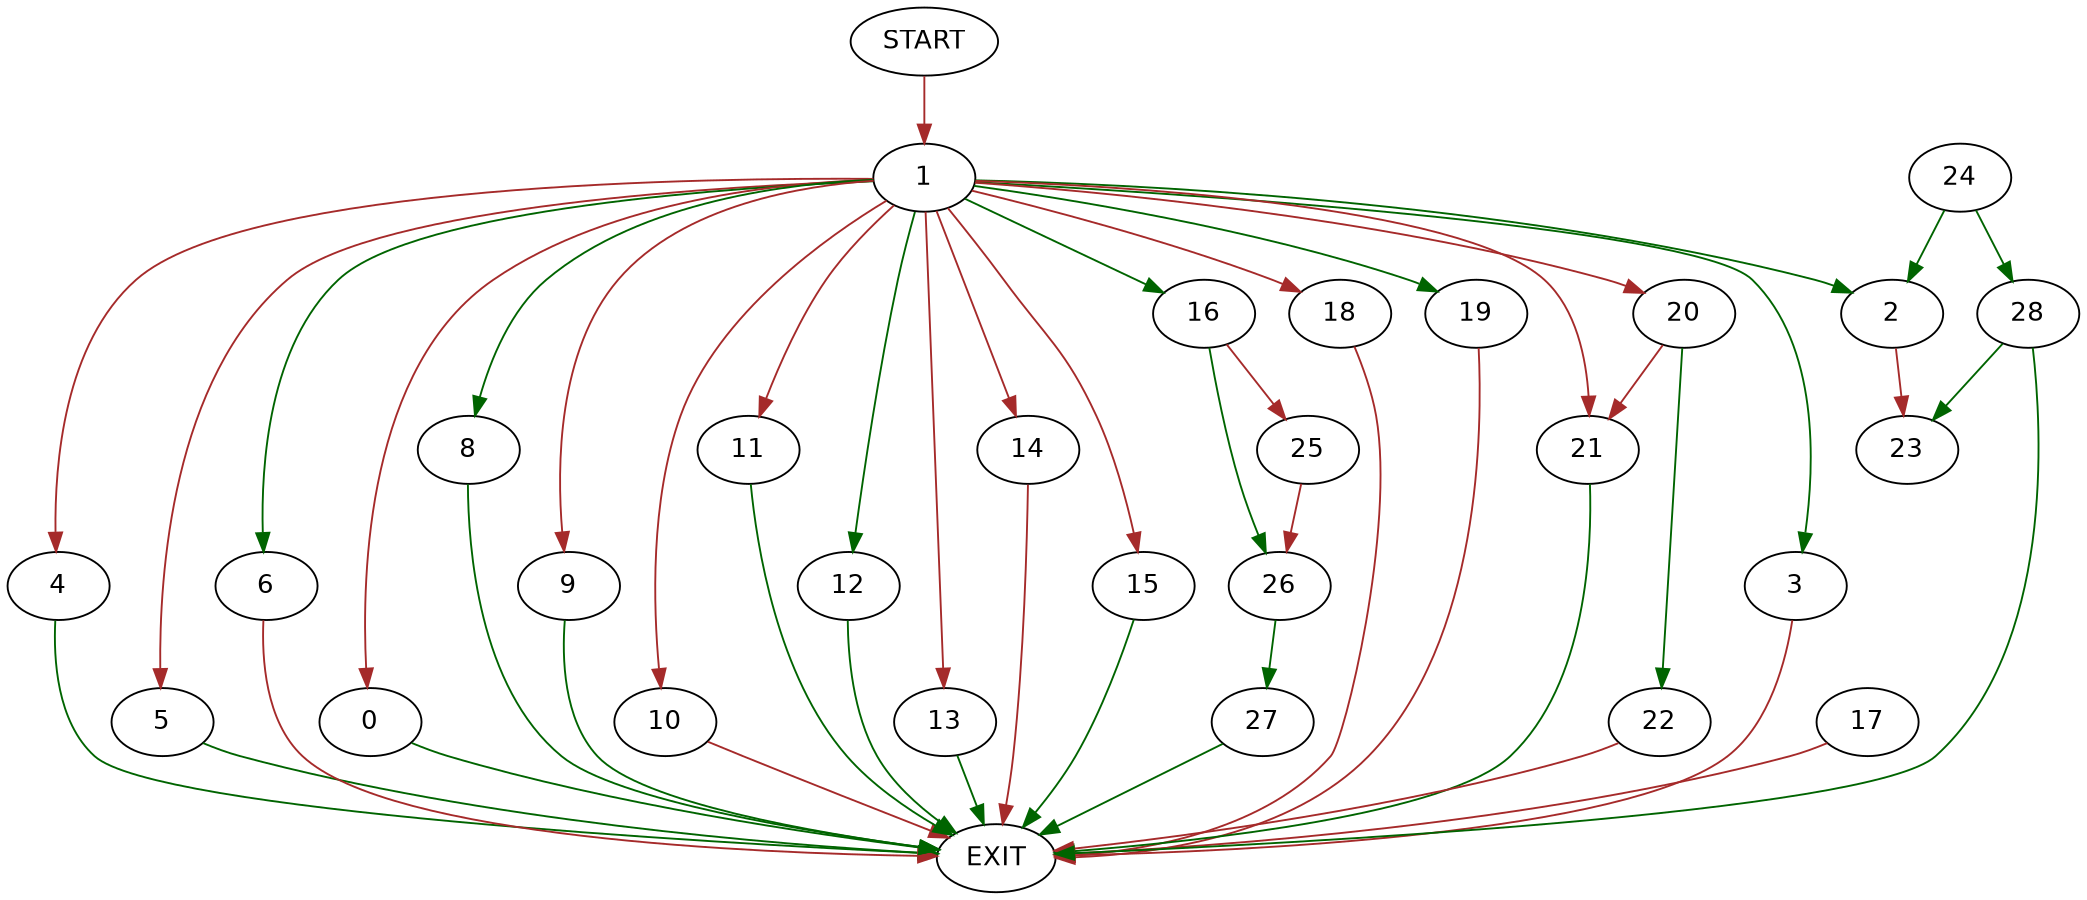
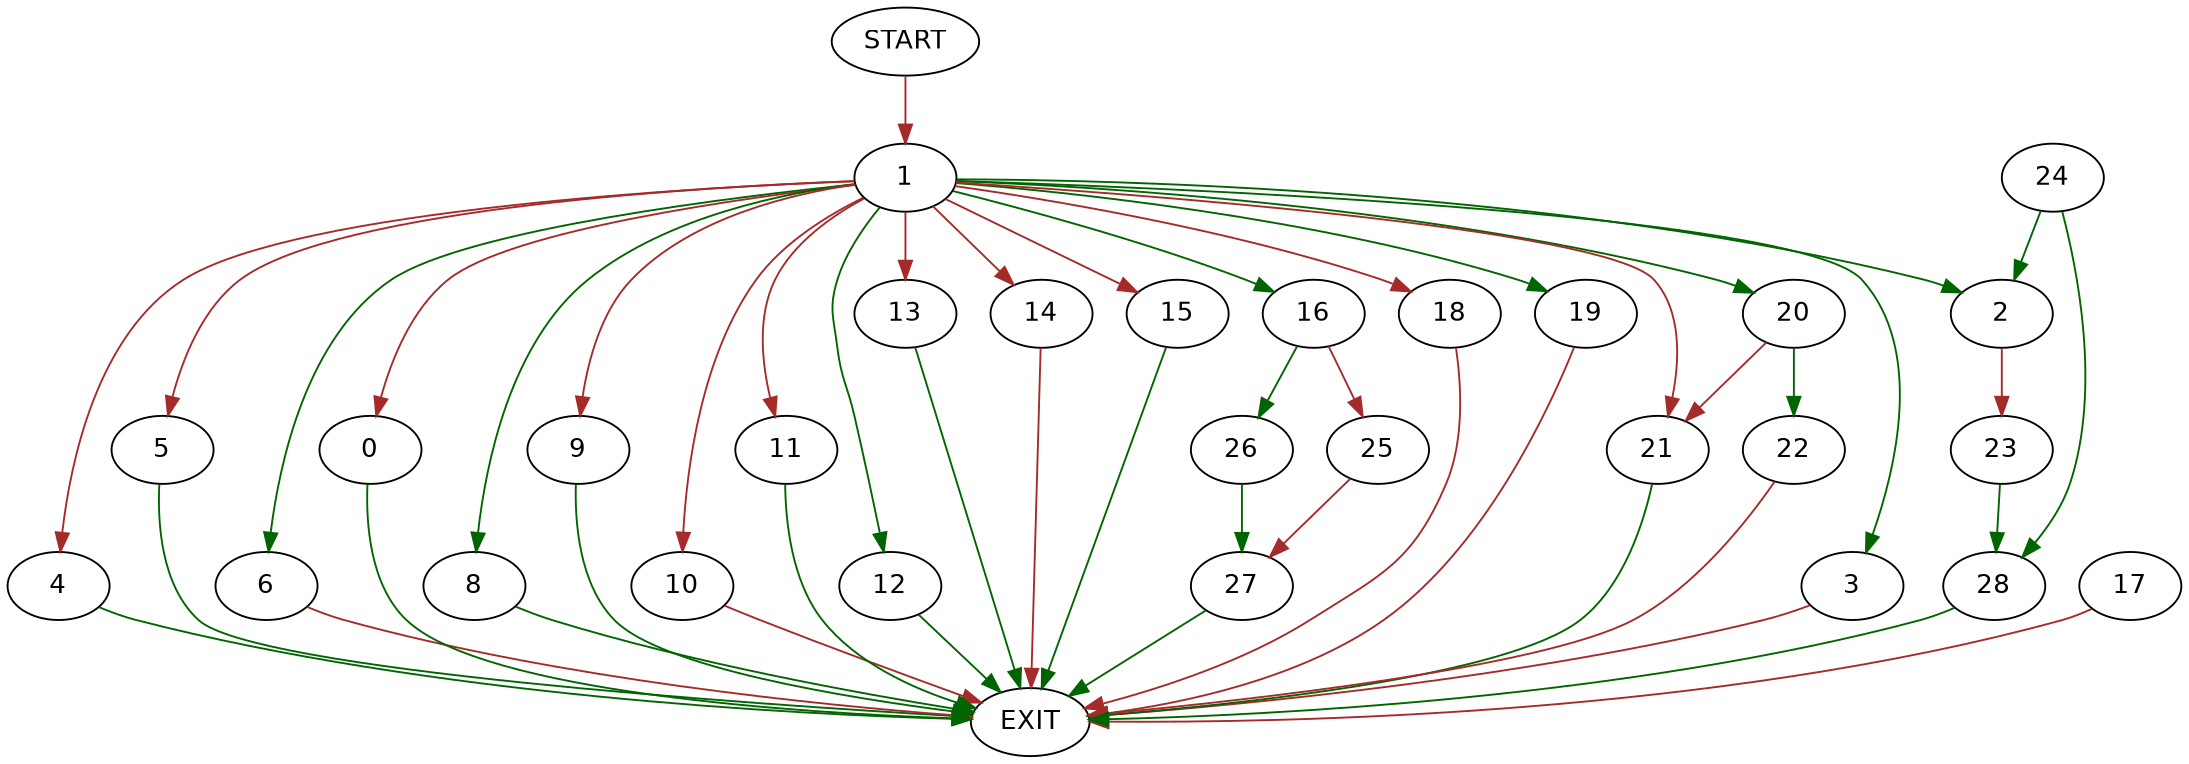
(1303, 218) -> (1349, 213)
(1974, 375) -> (1999, 509)
(1296, 508) -> (1317, 511)
